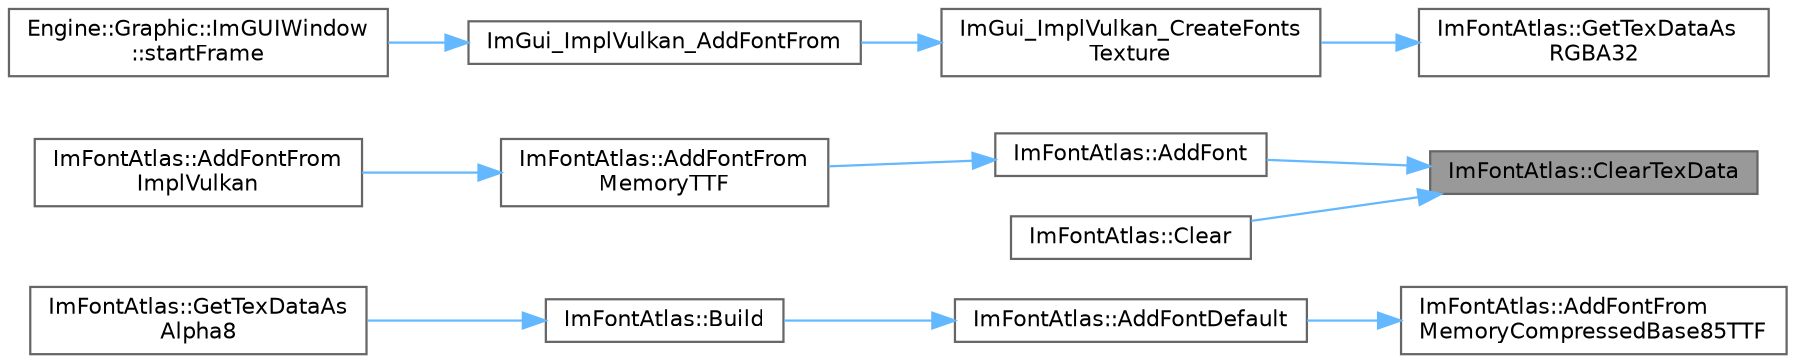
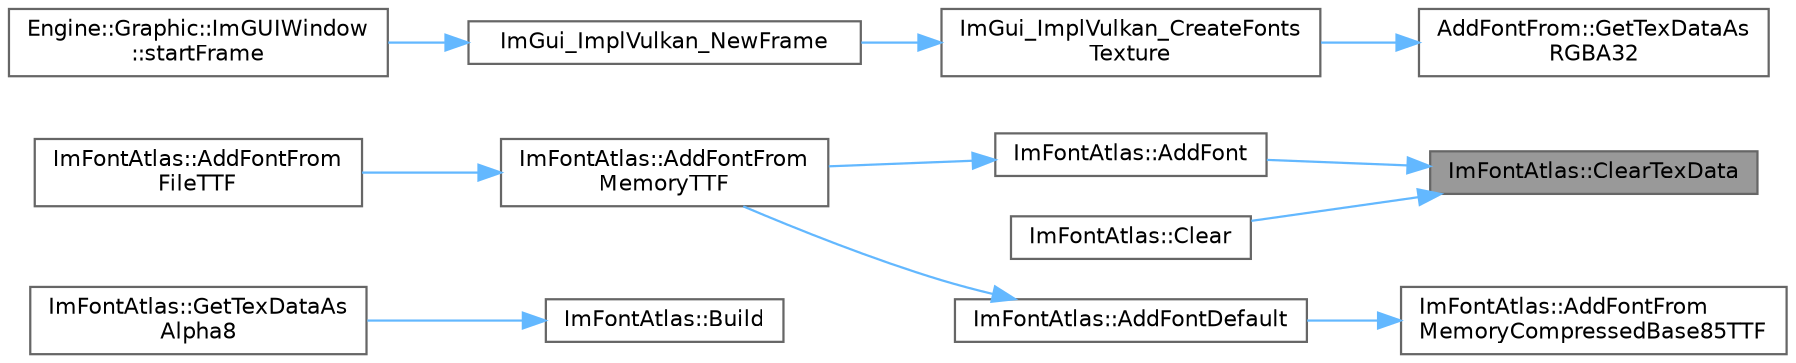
(665, 43) -> (665, 43)
(1594, 43) -> (1594, 43)
(198, 173) -> (198, 173)
(858, 321) -> (866, 255)
